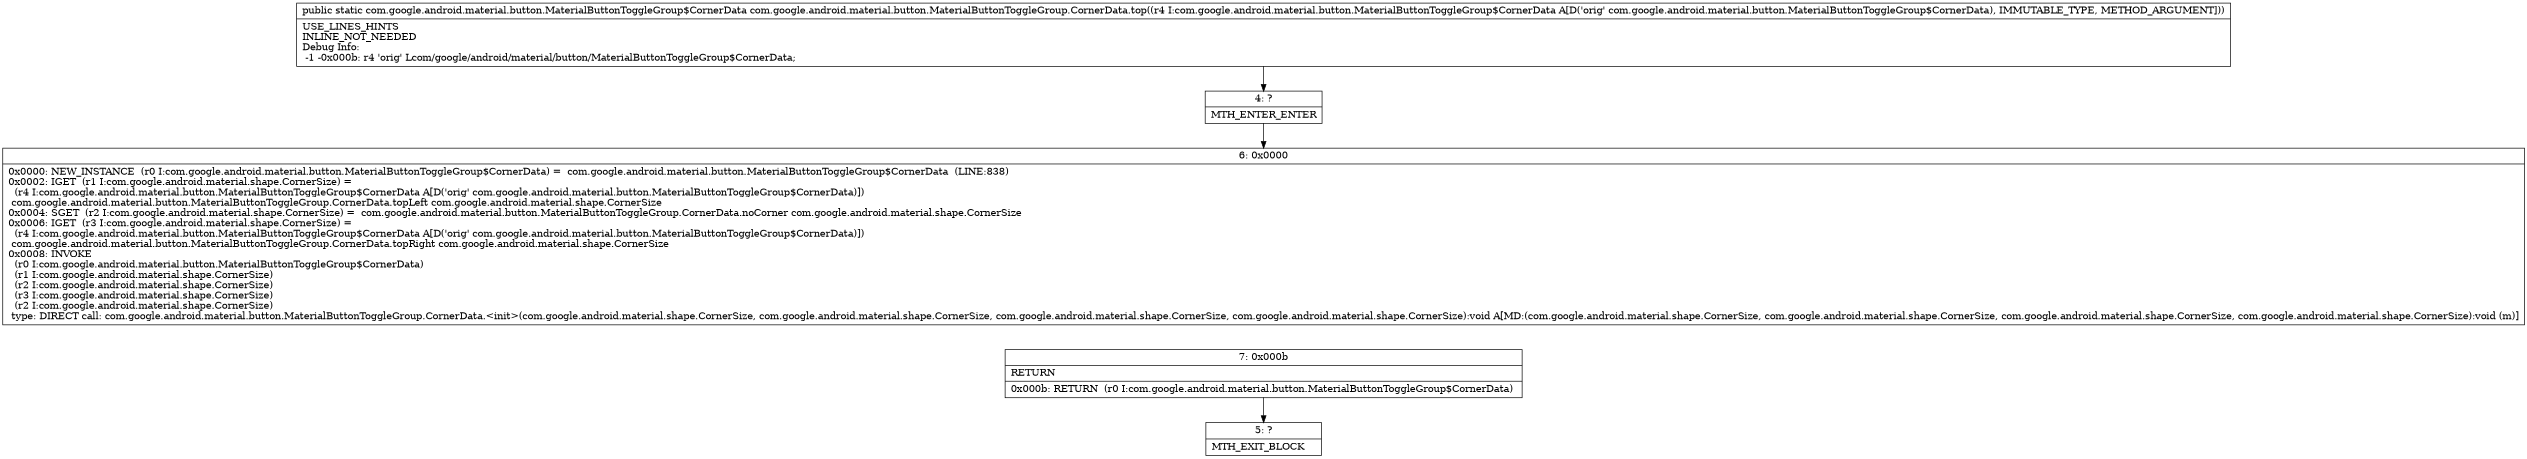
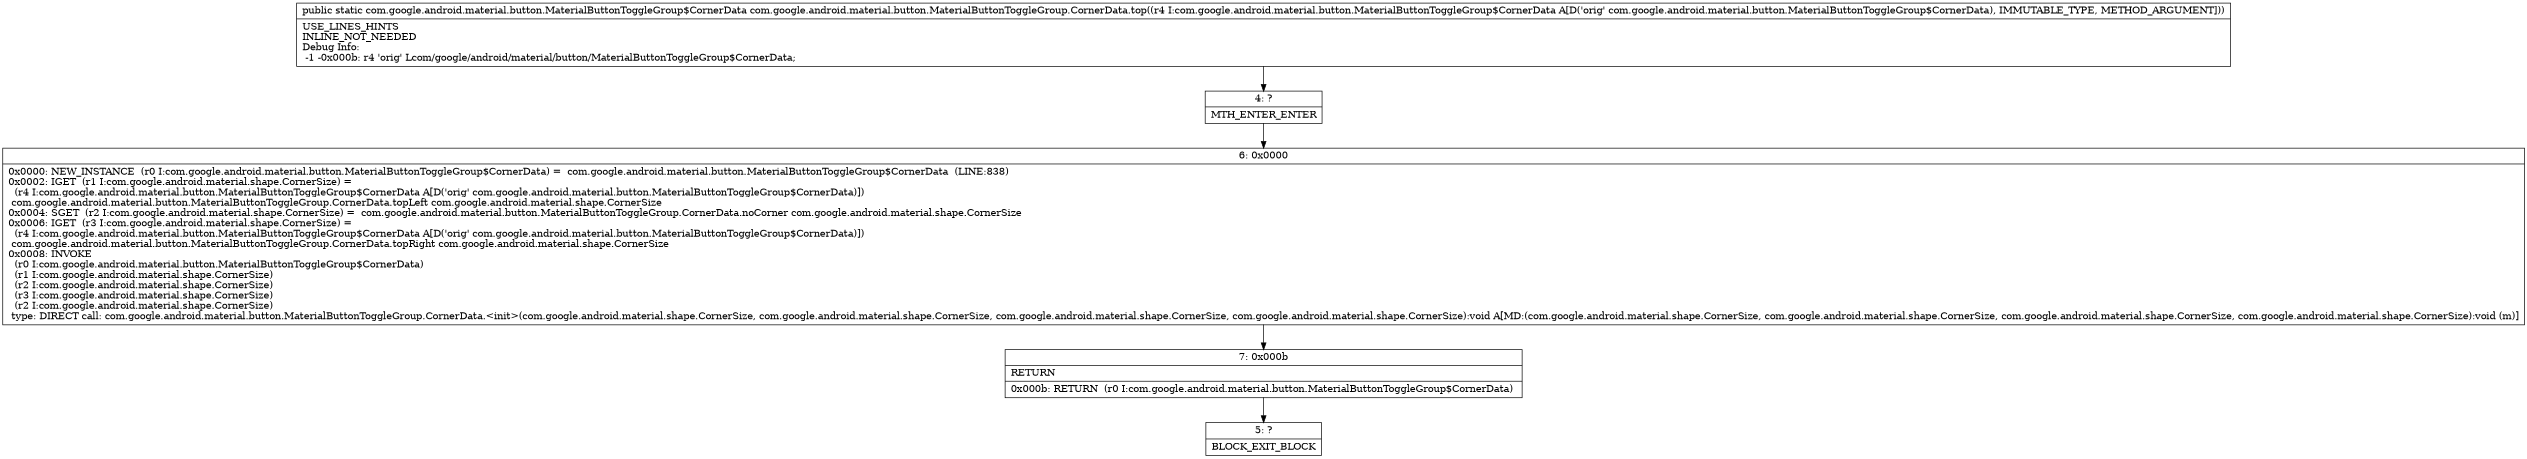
none -> (1264, 334)
(1258, 447) -> (1264, 447)
